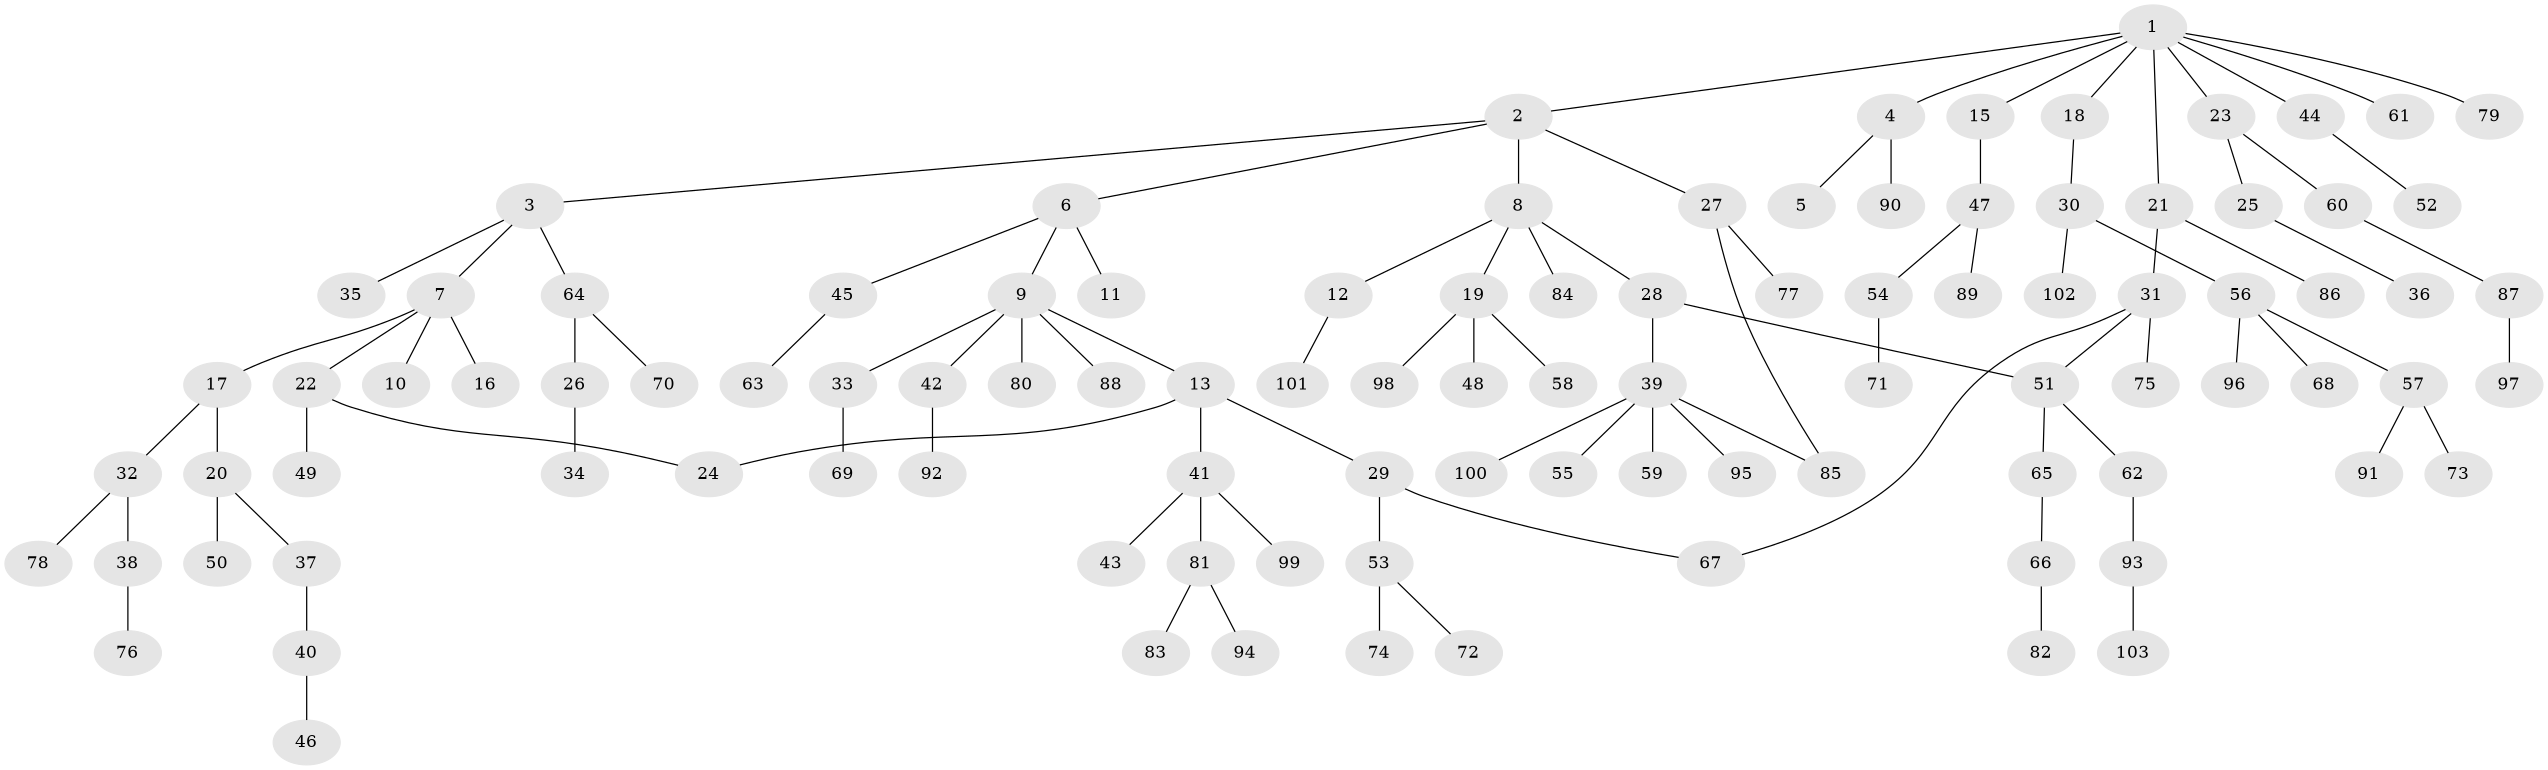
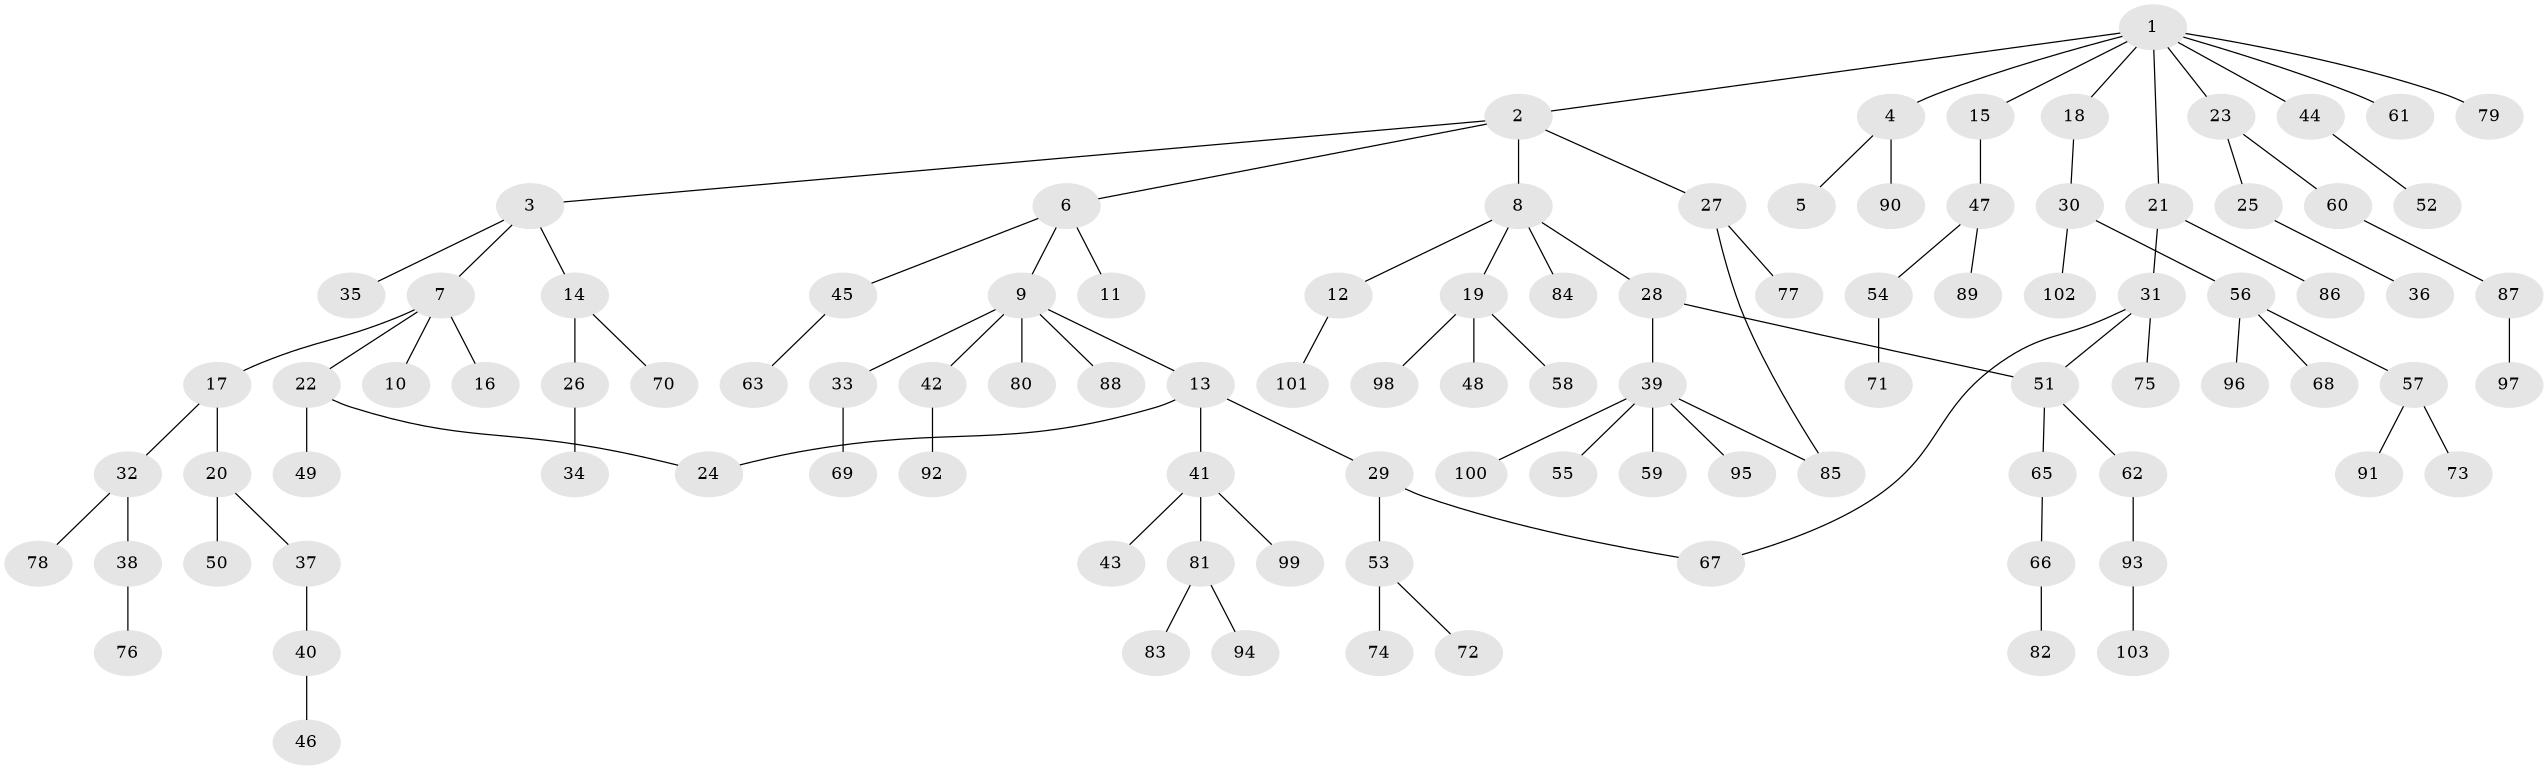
(575, 296) -> (575, 296)
